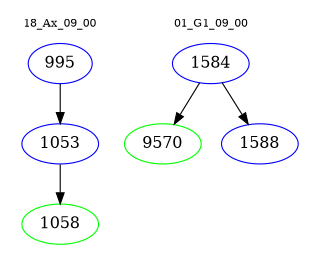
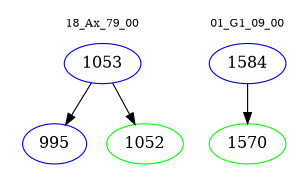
(60, 24) -> (103, 24)
(60, 98) -> (82, 99)
(163, 144) -> (248, 144)
(260, 144) -> none
(60, 224) -> (145, 144)
